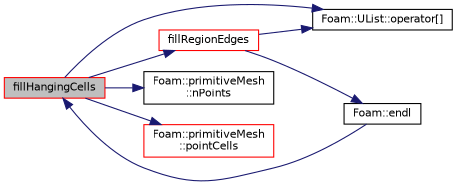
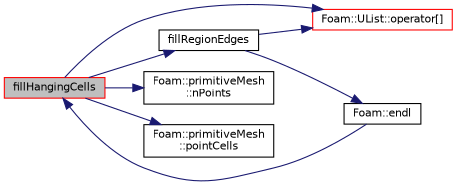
(382, 20) -> (382, 20)
(209, 40) -> (209, 40)
(209, 141) -> (209, 141)
